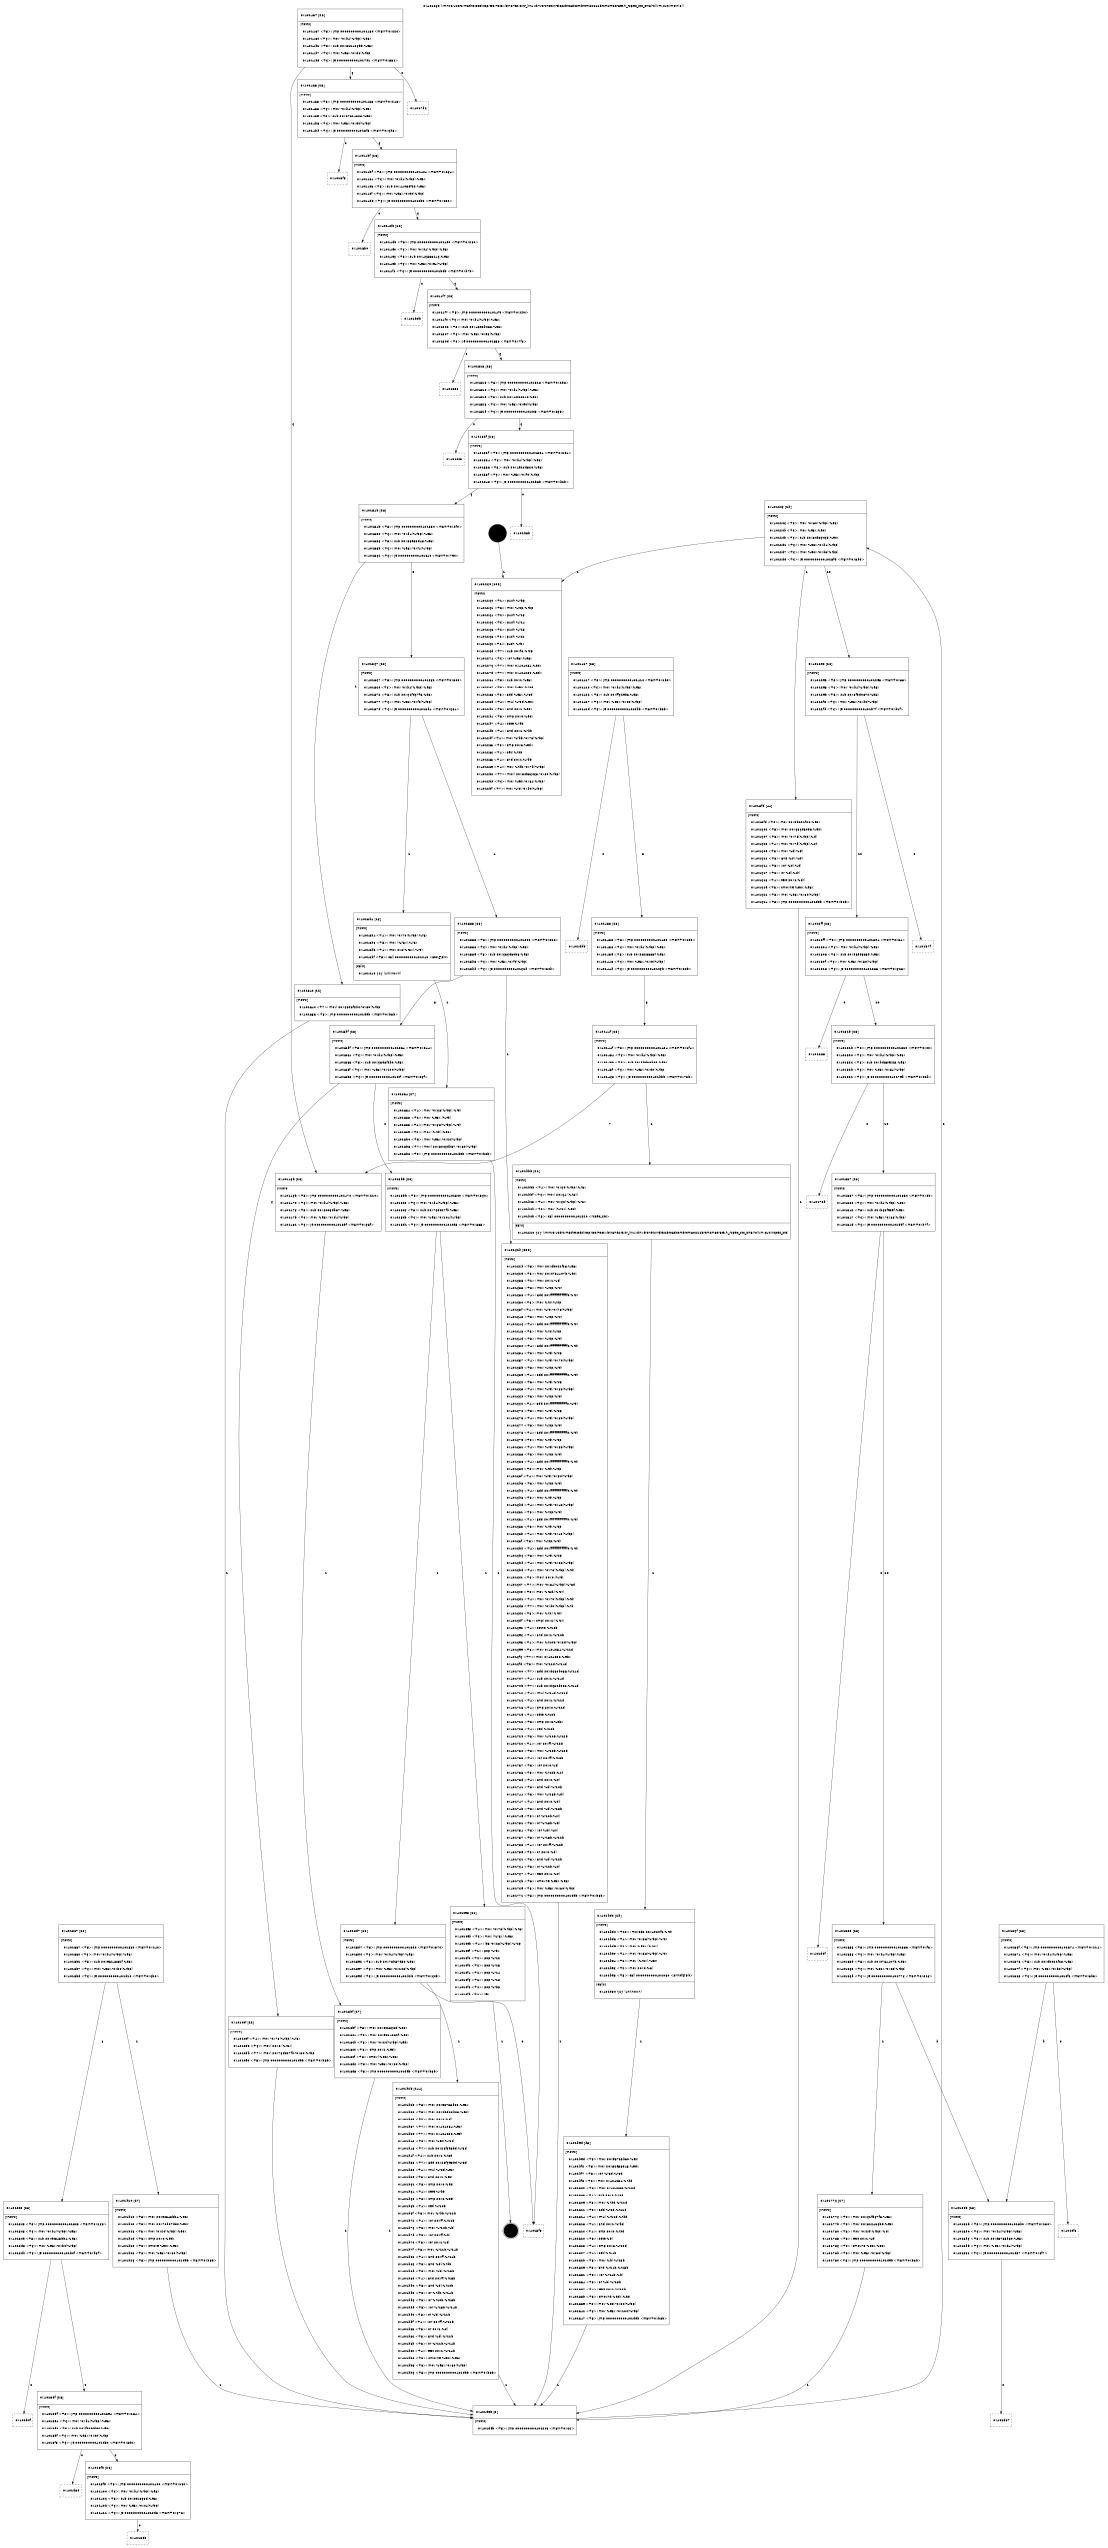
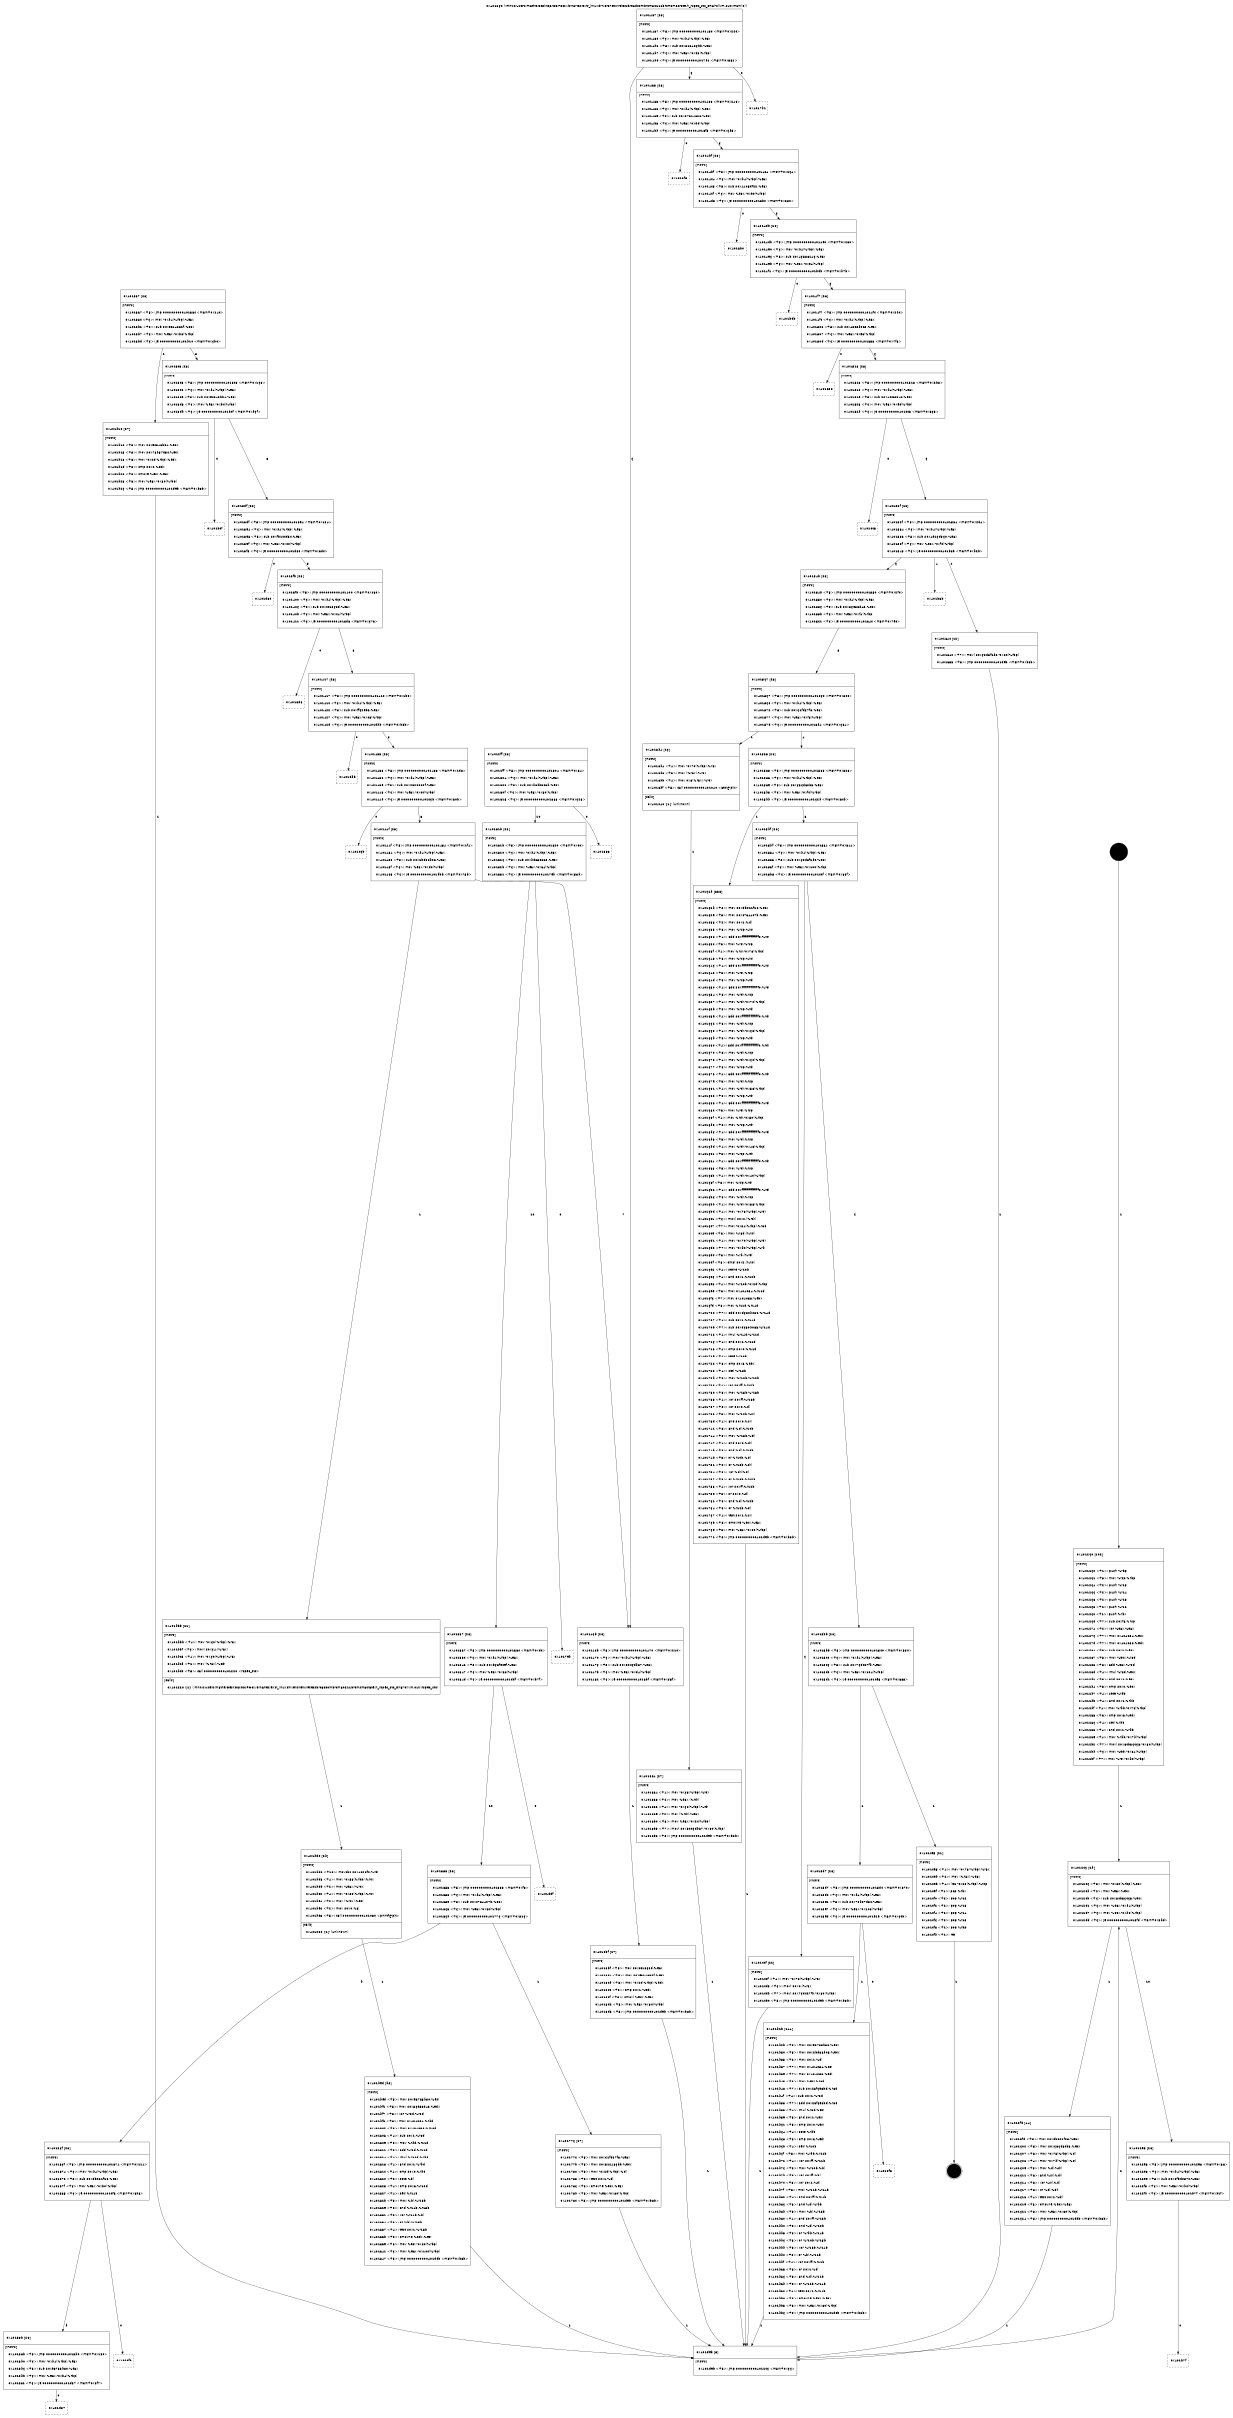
(523, 495) -> (936, 564)
(662, 549) -> (1119, 1812)
none -> (345, 650)
(315, 769) -> (961, 594)
(857, 815) -> none
none -> (356, 852)
(492, 1706) -> (718, 2093)
(940, 2086) -> (264, 2003)
